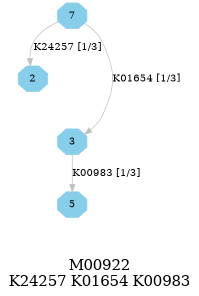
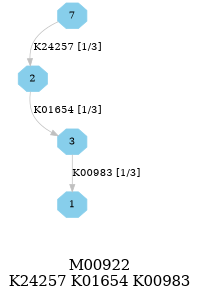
(112, 75) -> (34, 116)
(72, 205) -> (72, 205)
